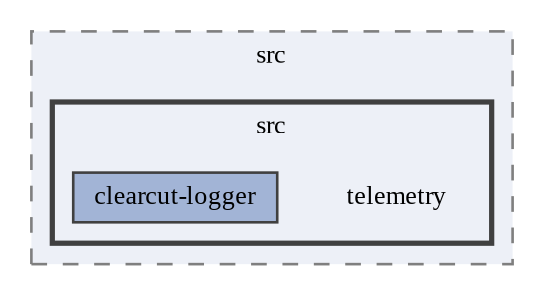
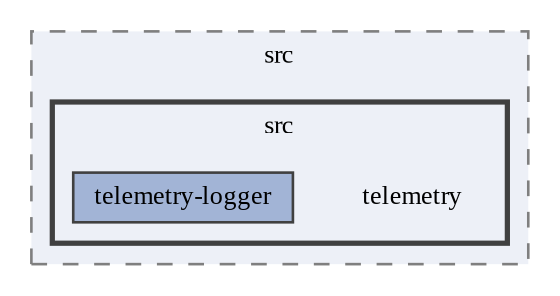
(175, 197) -> (183, 197)
